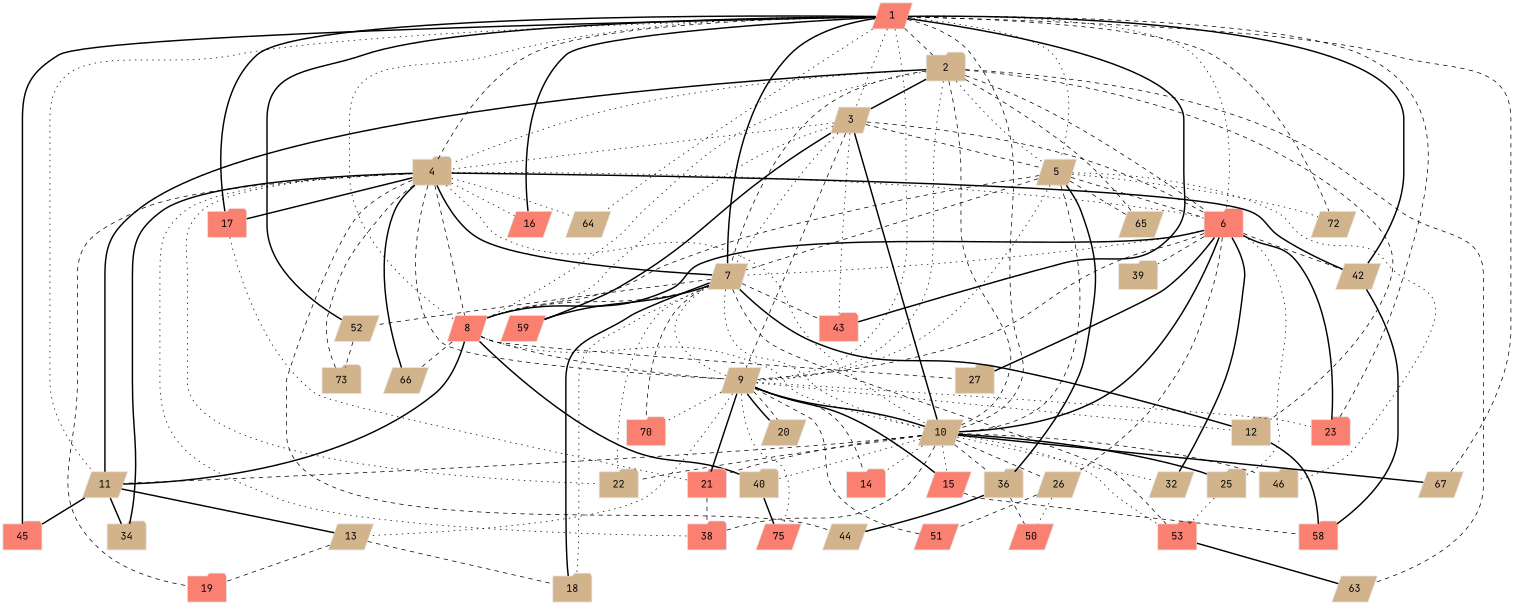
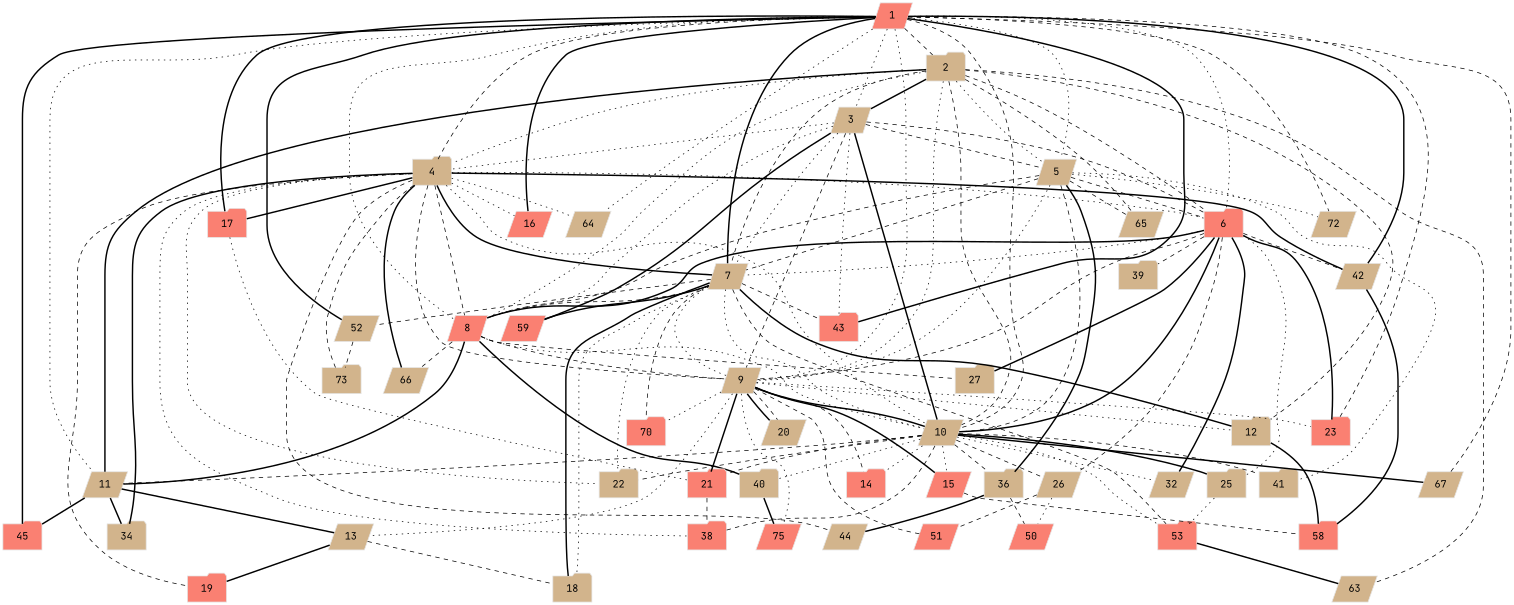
(1279, 485) -> (1279, 485)
(278, 563) -> (278, 563)
